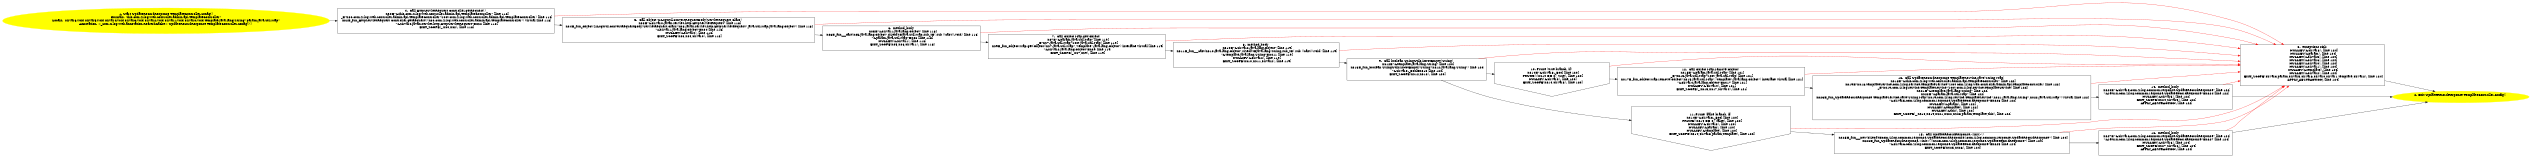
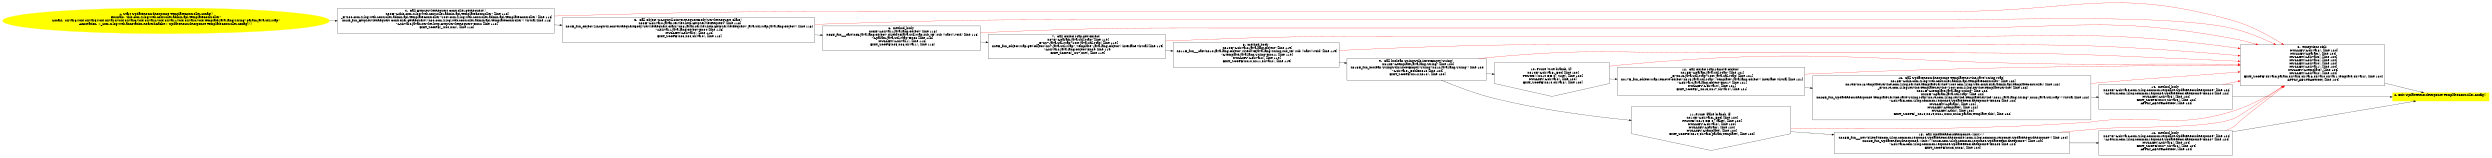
(2461, 97) -> (2441, 97)
